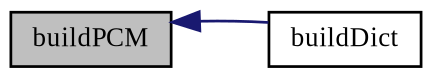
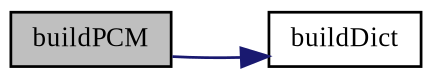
(234, 21) -> (207, 58)
